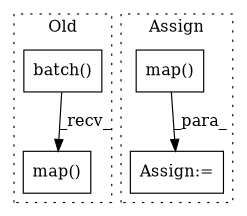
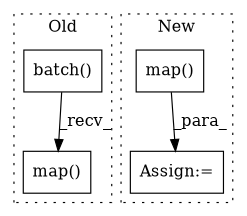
(177, 27) -> (177, 27)
